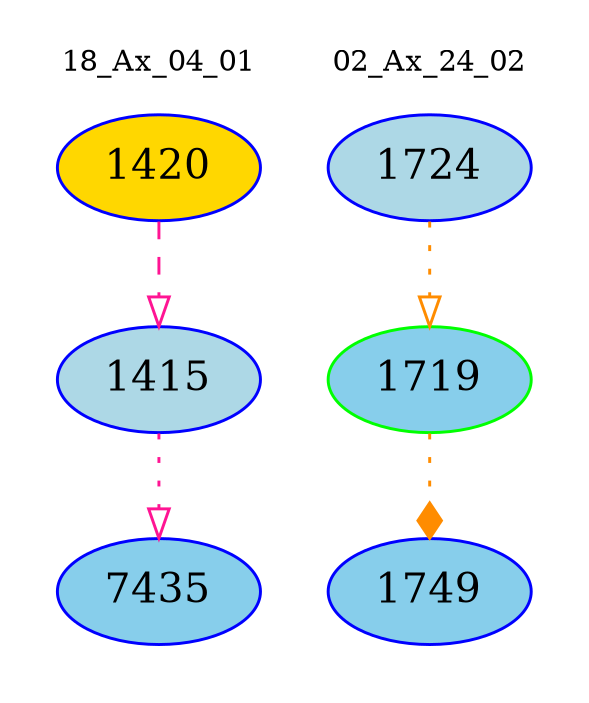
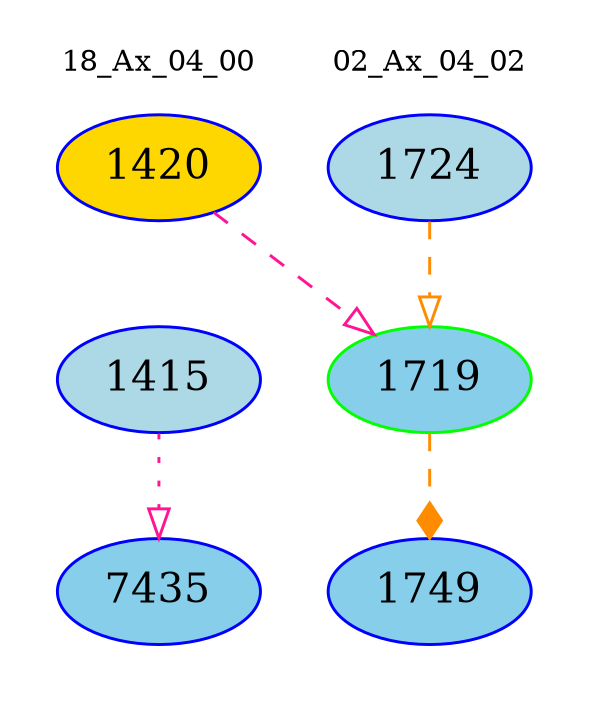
(159, 63) -> (159, 63)
(430, 63) -> (430, 63)
(159, 259) -> (265, 251)
(430, 259) -> (430, 259)
(430, 468) -> (430, 468)
